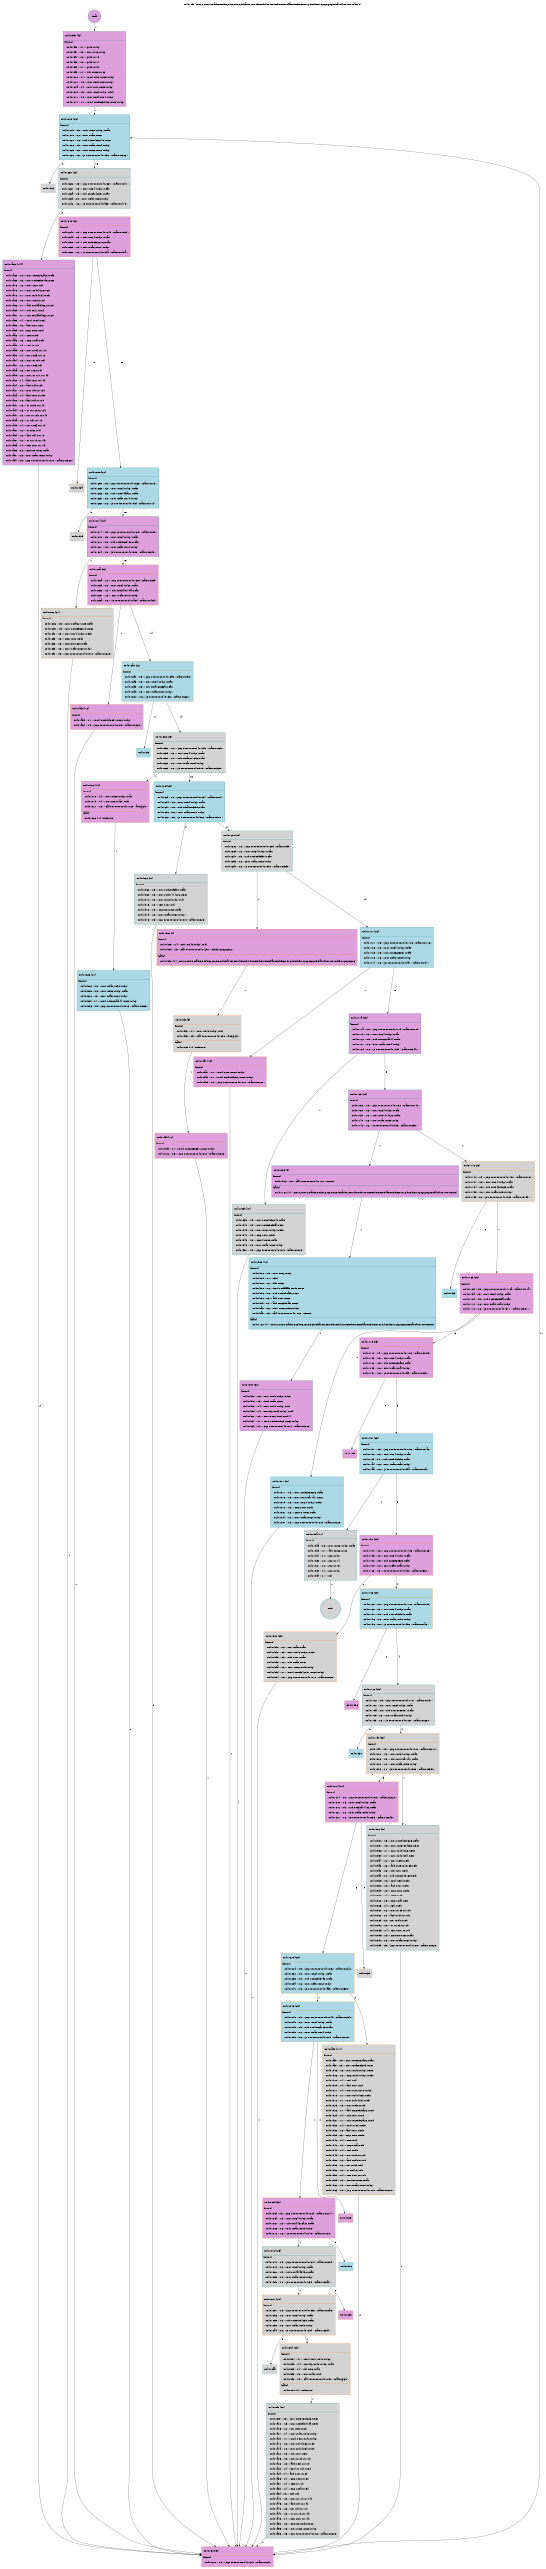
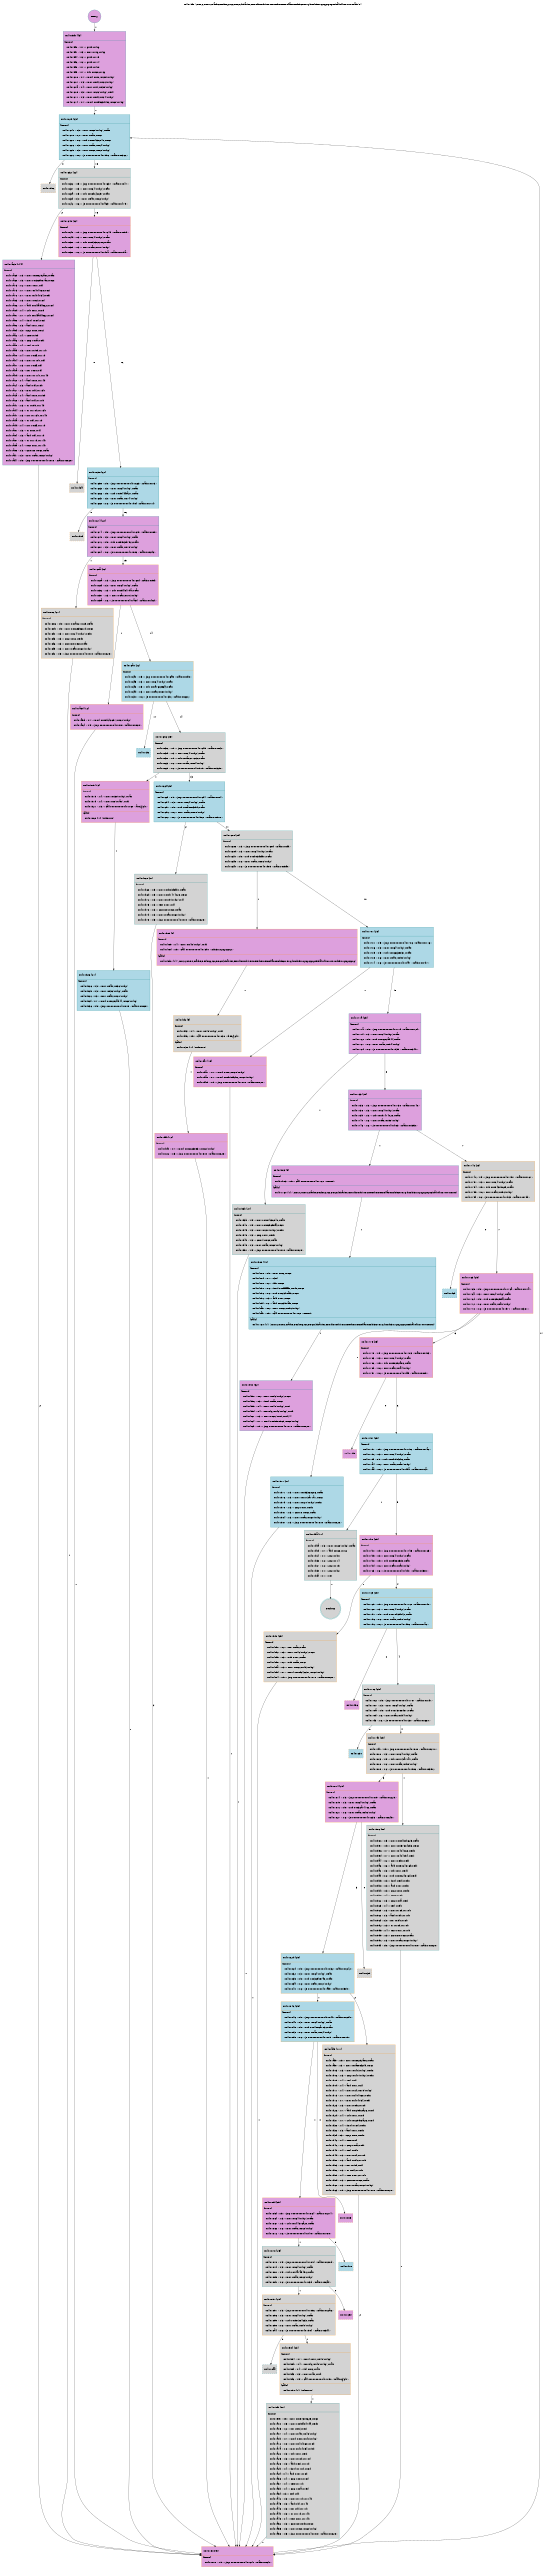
(94, 16) -> (94, 16)
none -> (94, 212)
(331, 1609) -> (331, 1609)
